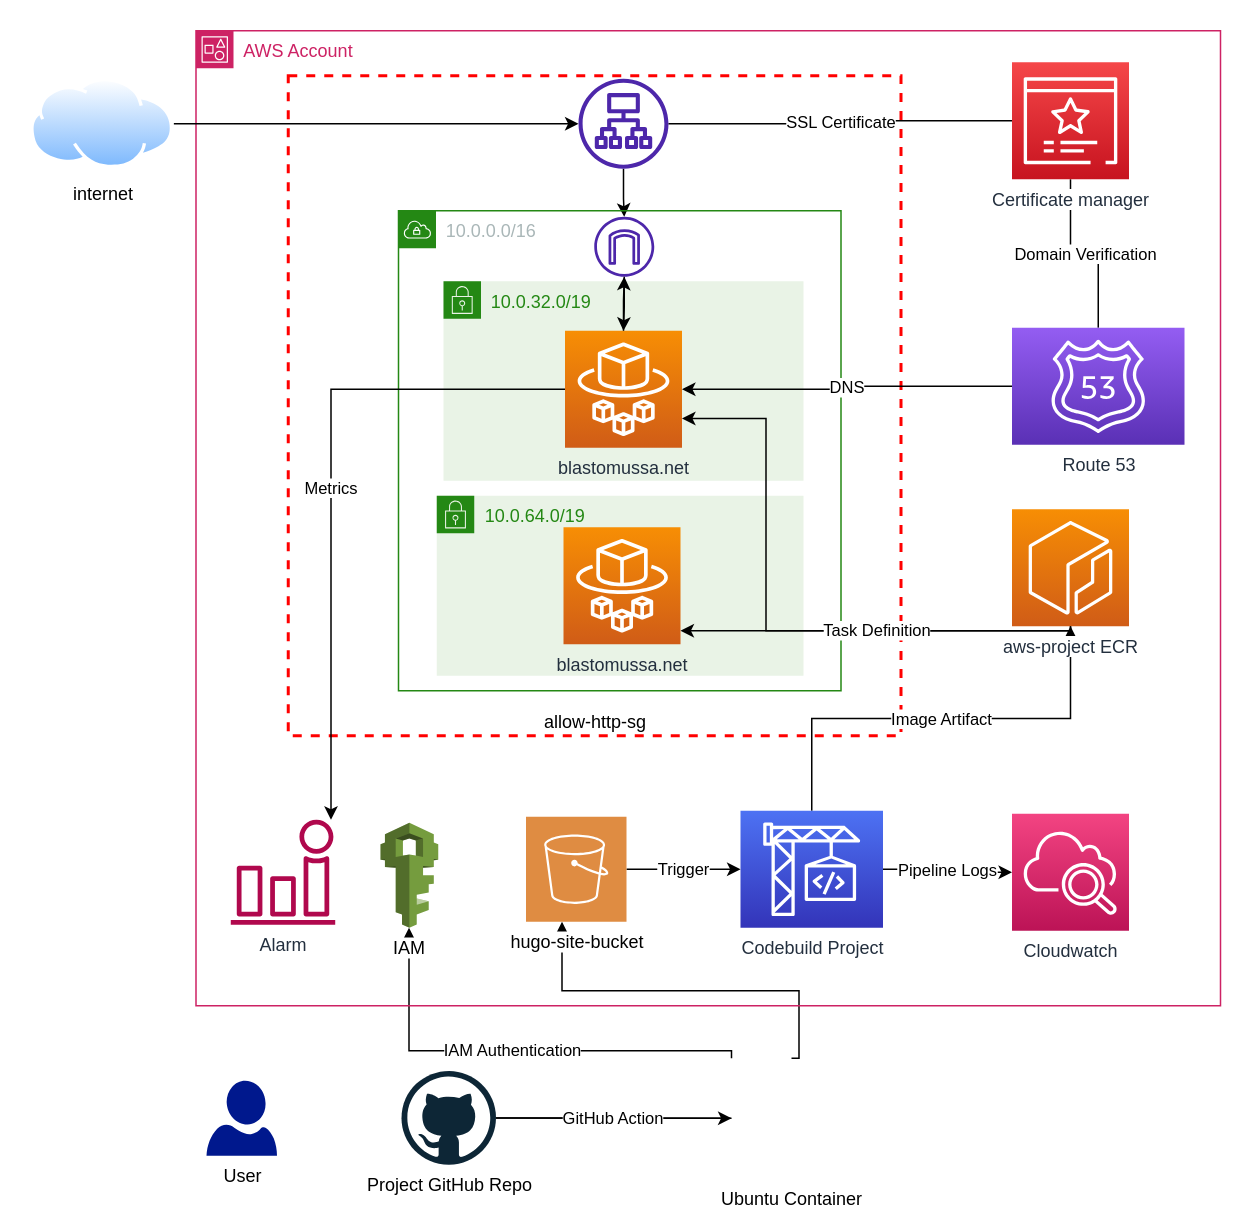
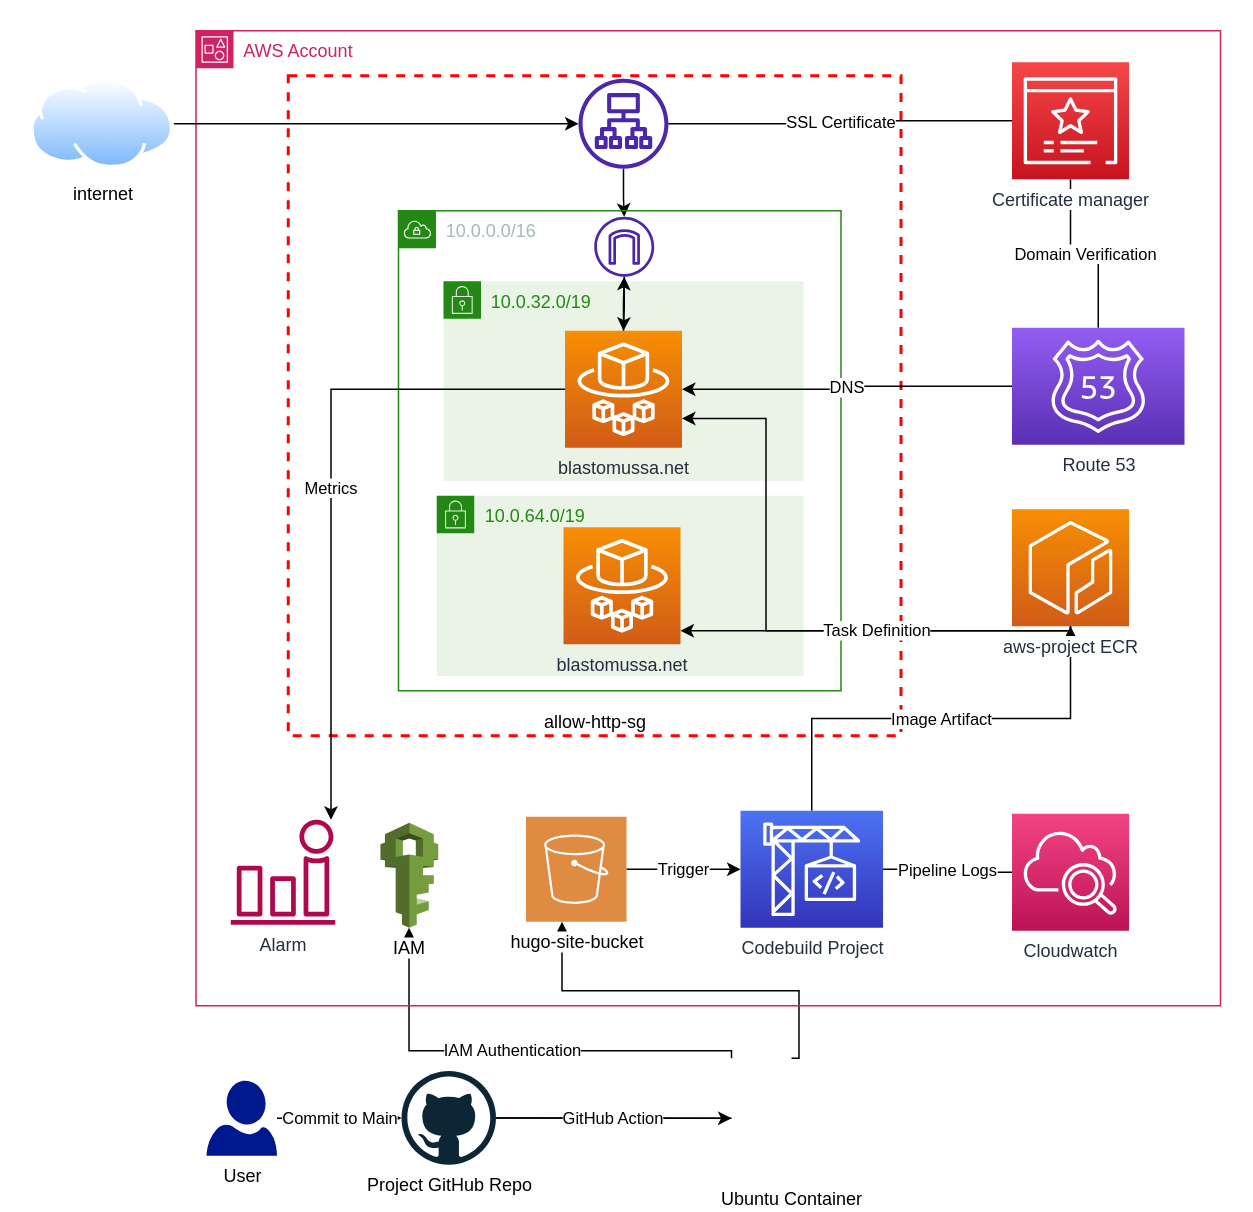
(1000, 872) -> (1005, 872)
none -> (334, 1118)
